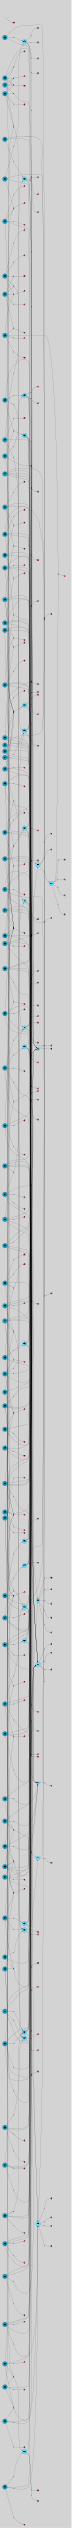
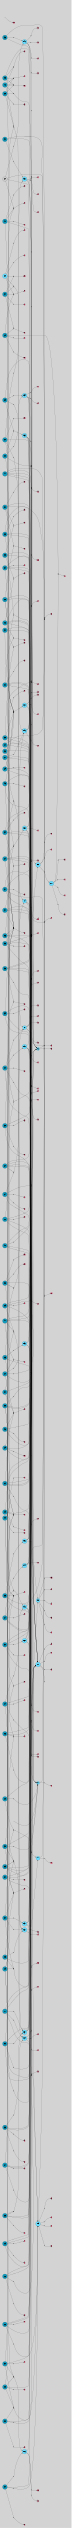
(5, 179) -> (5, 179)
(5, 276) -> (5, 276)
(5, 1821) -> none
